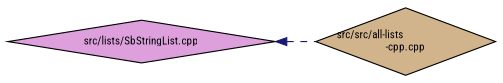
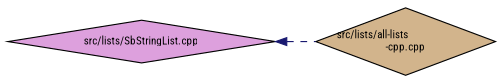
(406, 42) -> (406, 42)
